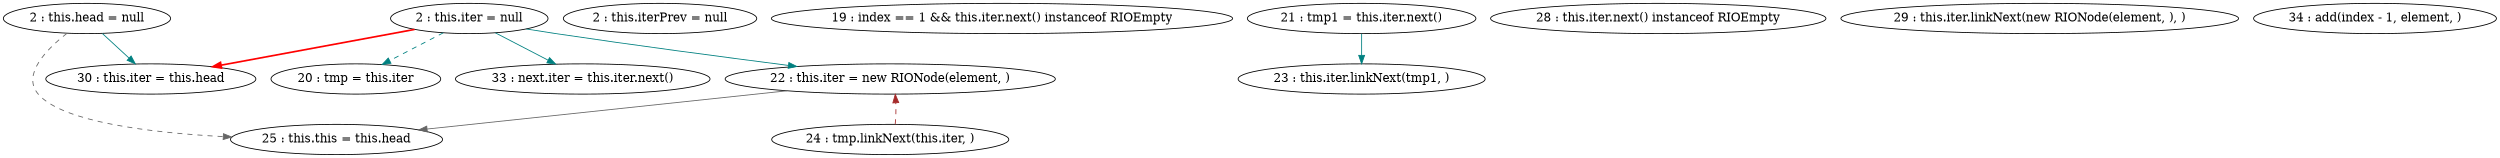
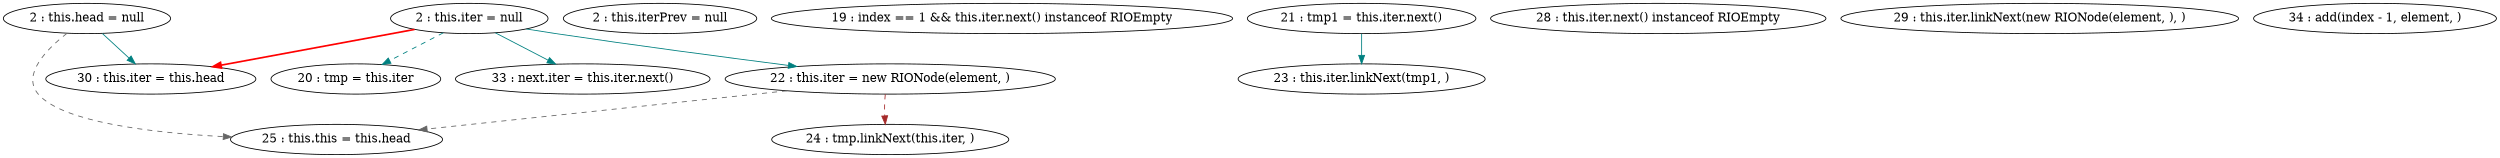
(607, 110) -> (607, 110)
(896, 114) -> (885, 105)
